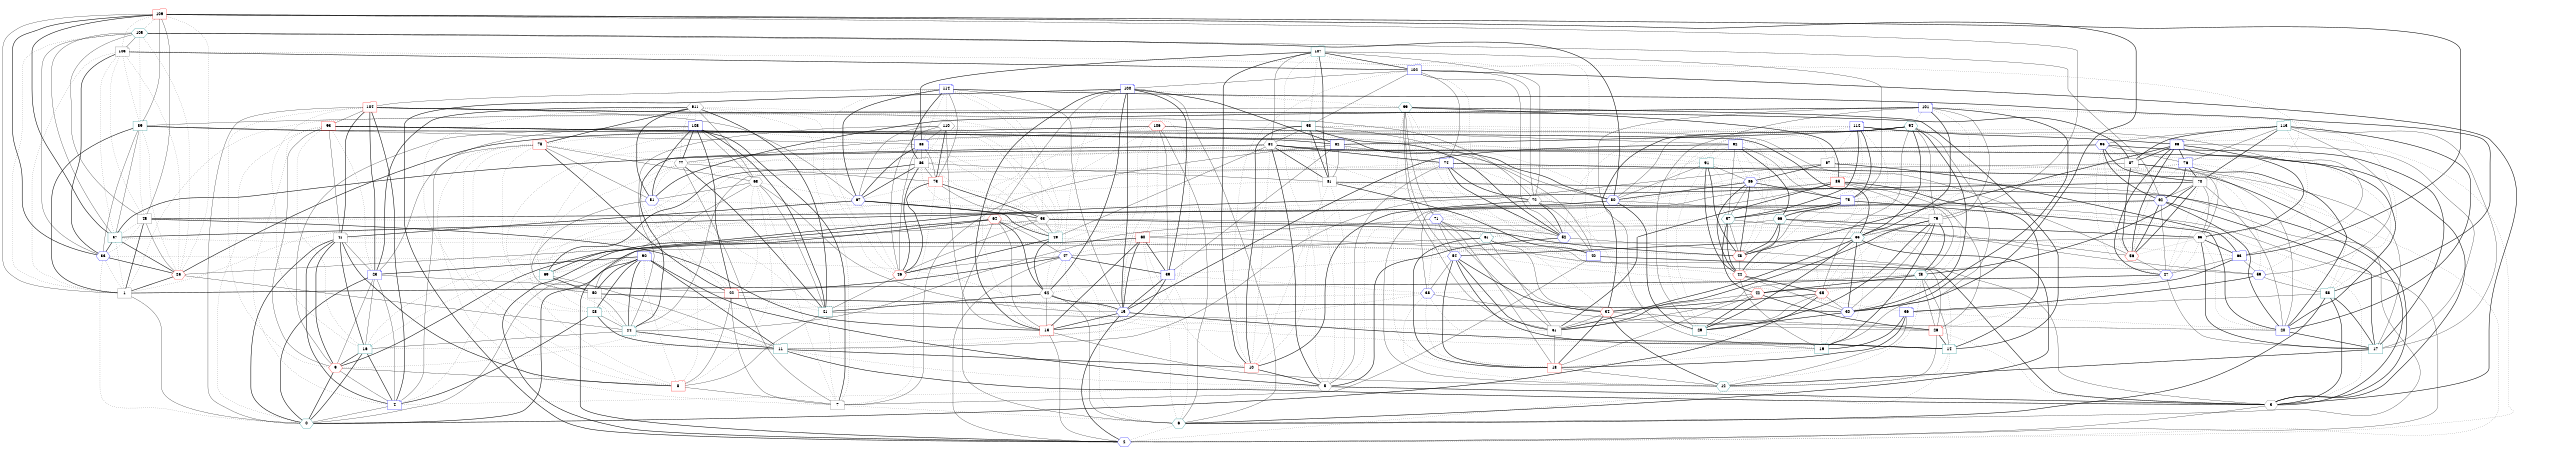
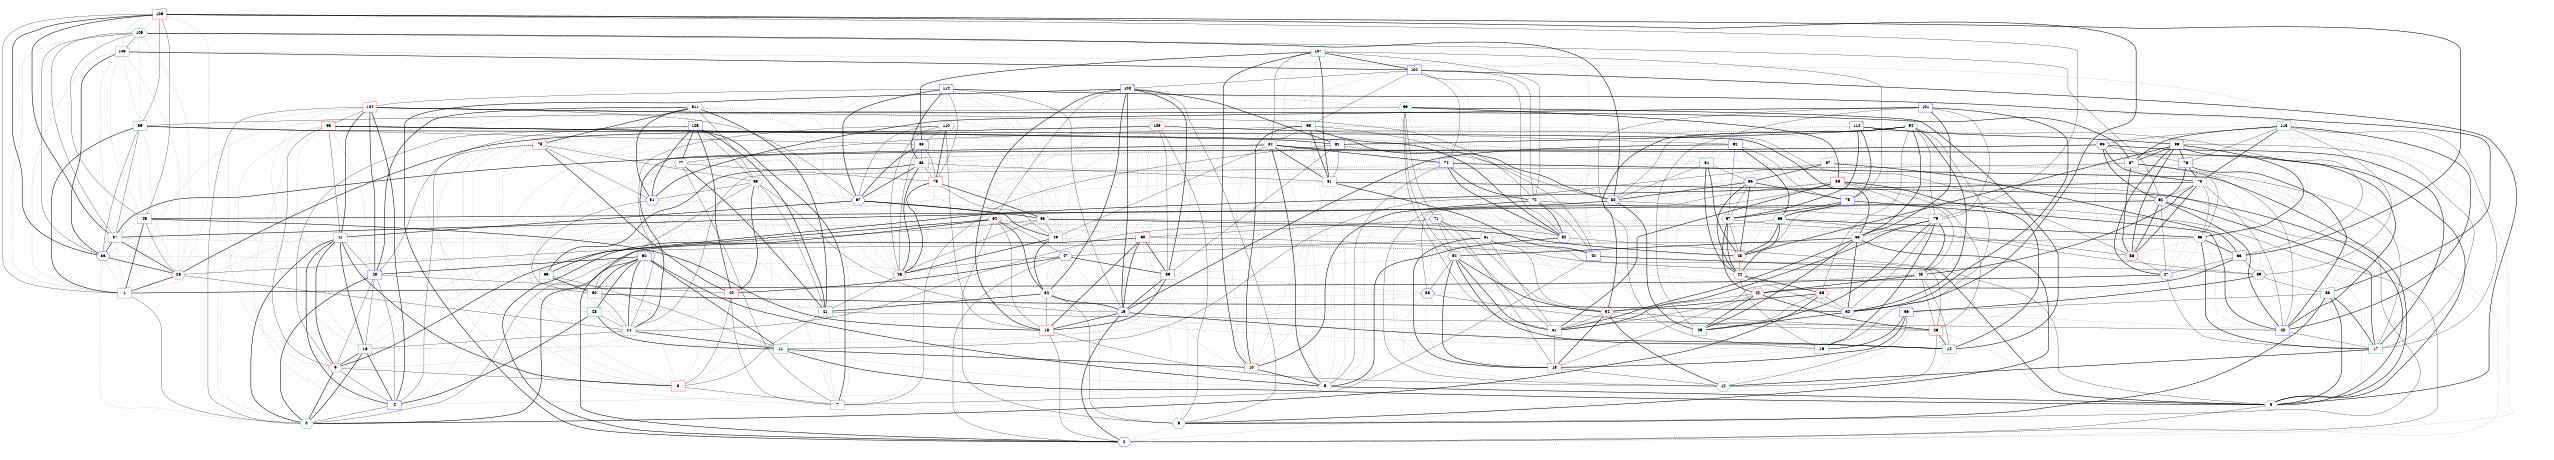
(755, 233) -> (755, 233)
(2329, 340) -> (2329, 340)
